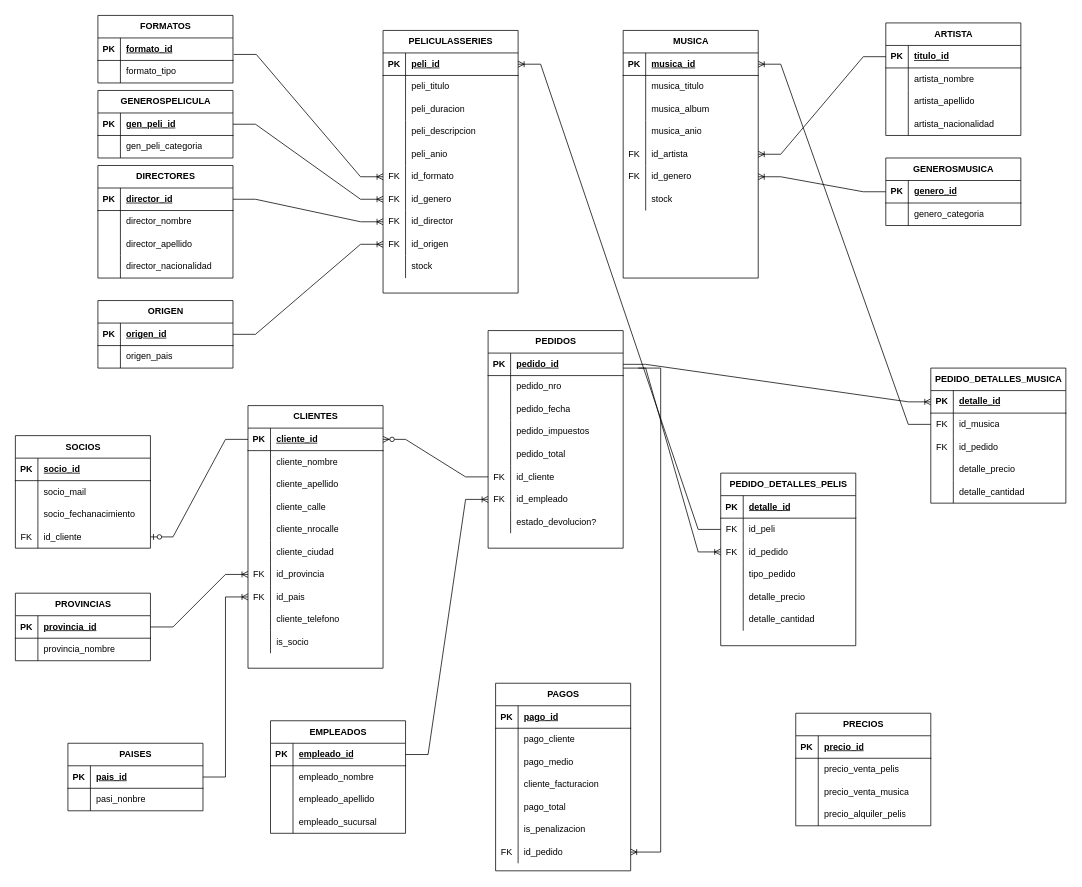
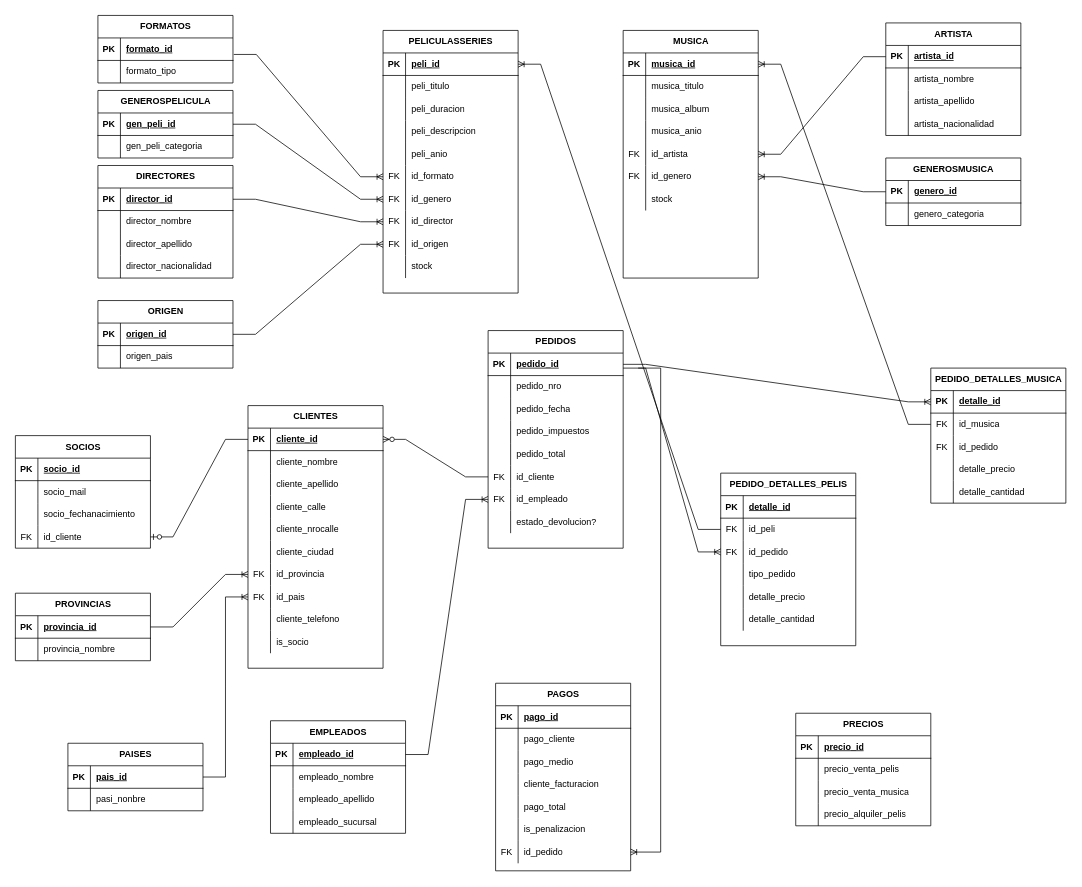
(933, 57) -> (937, 57)
